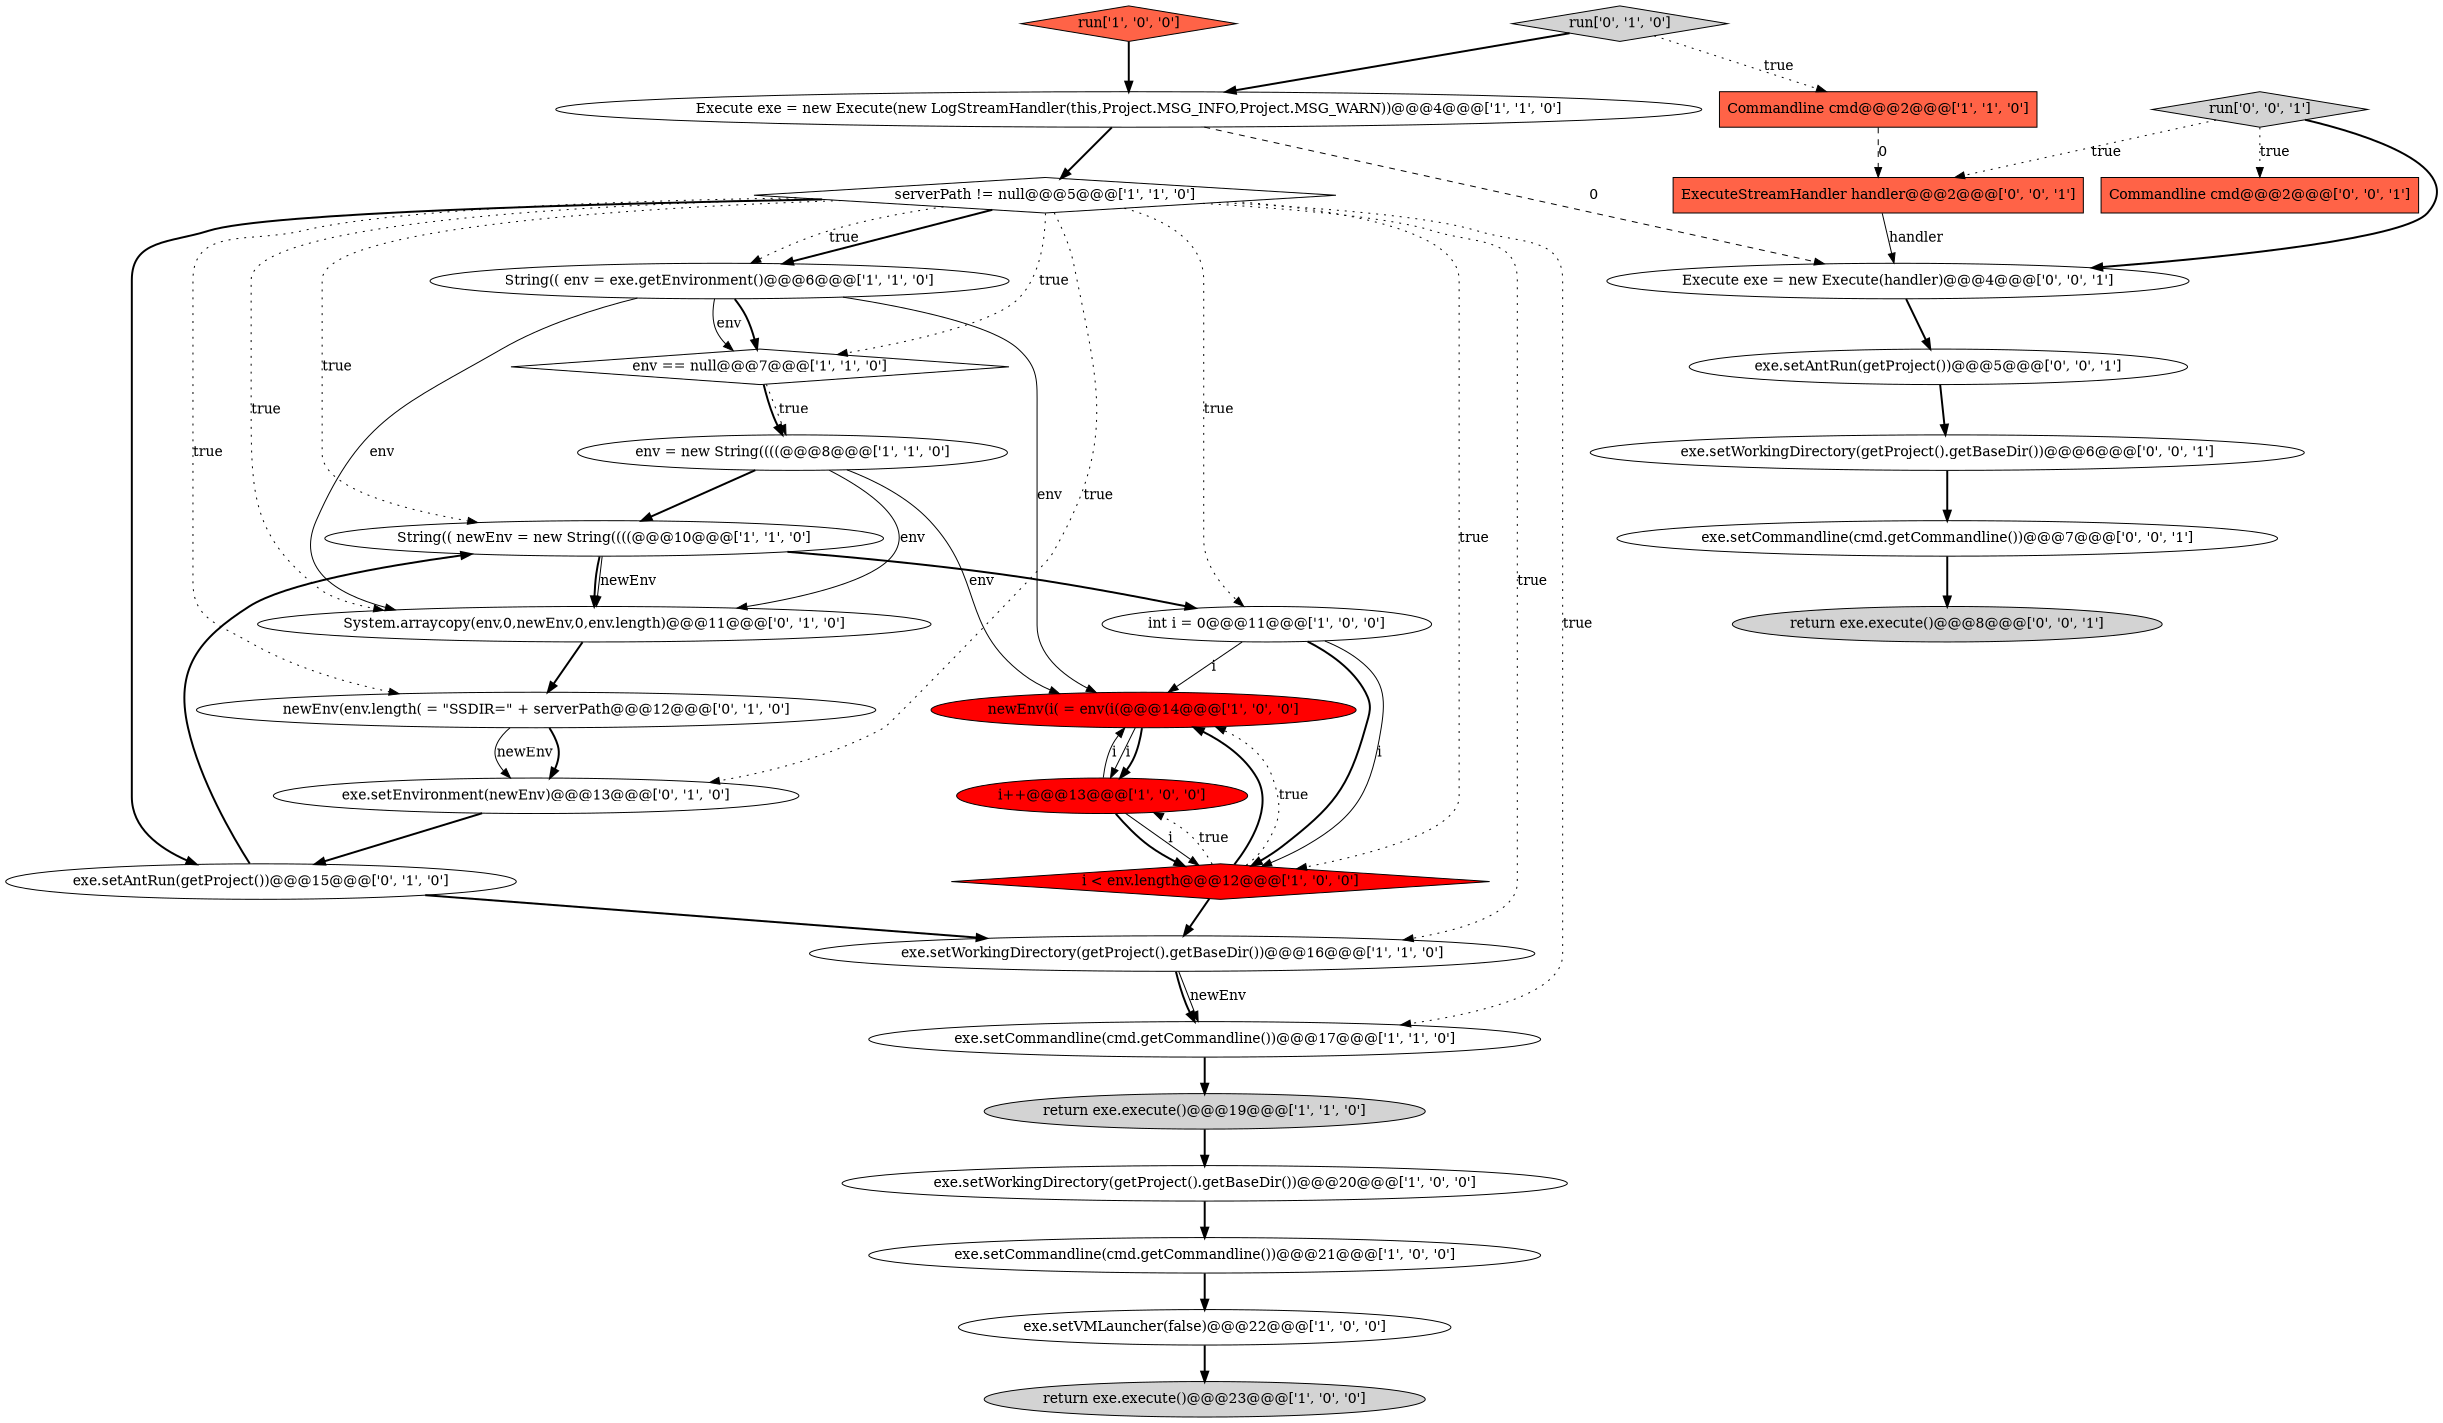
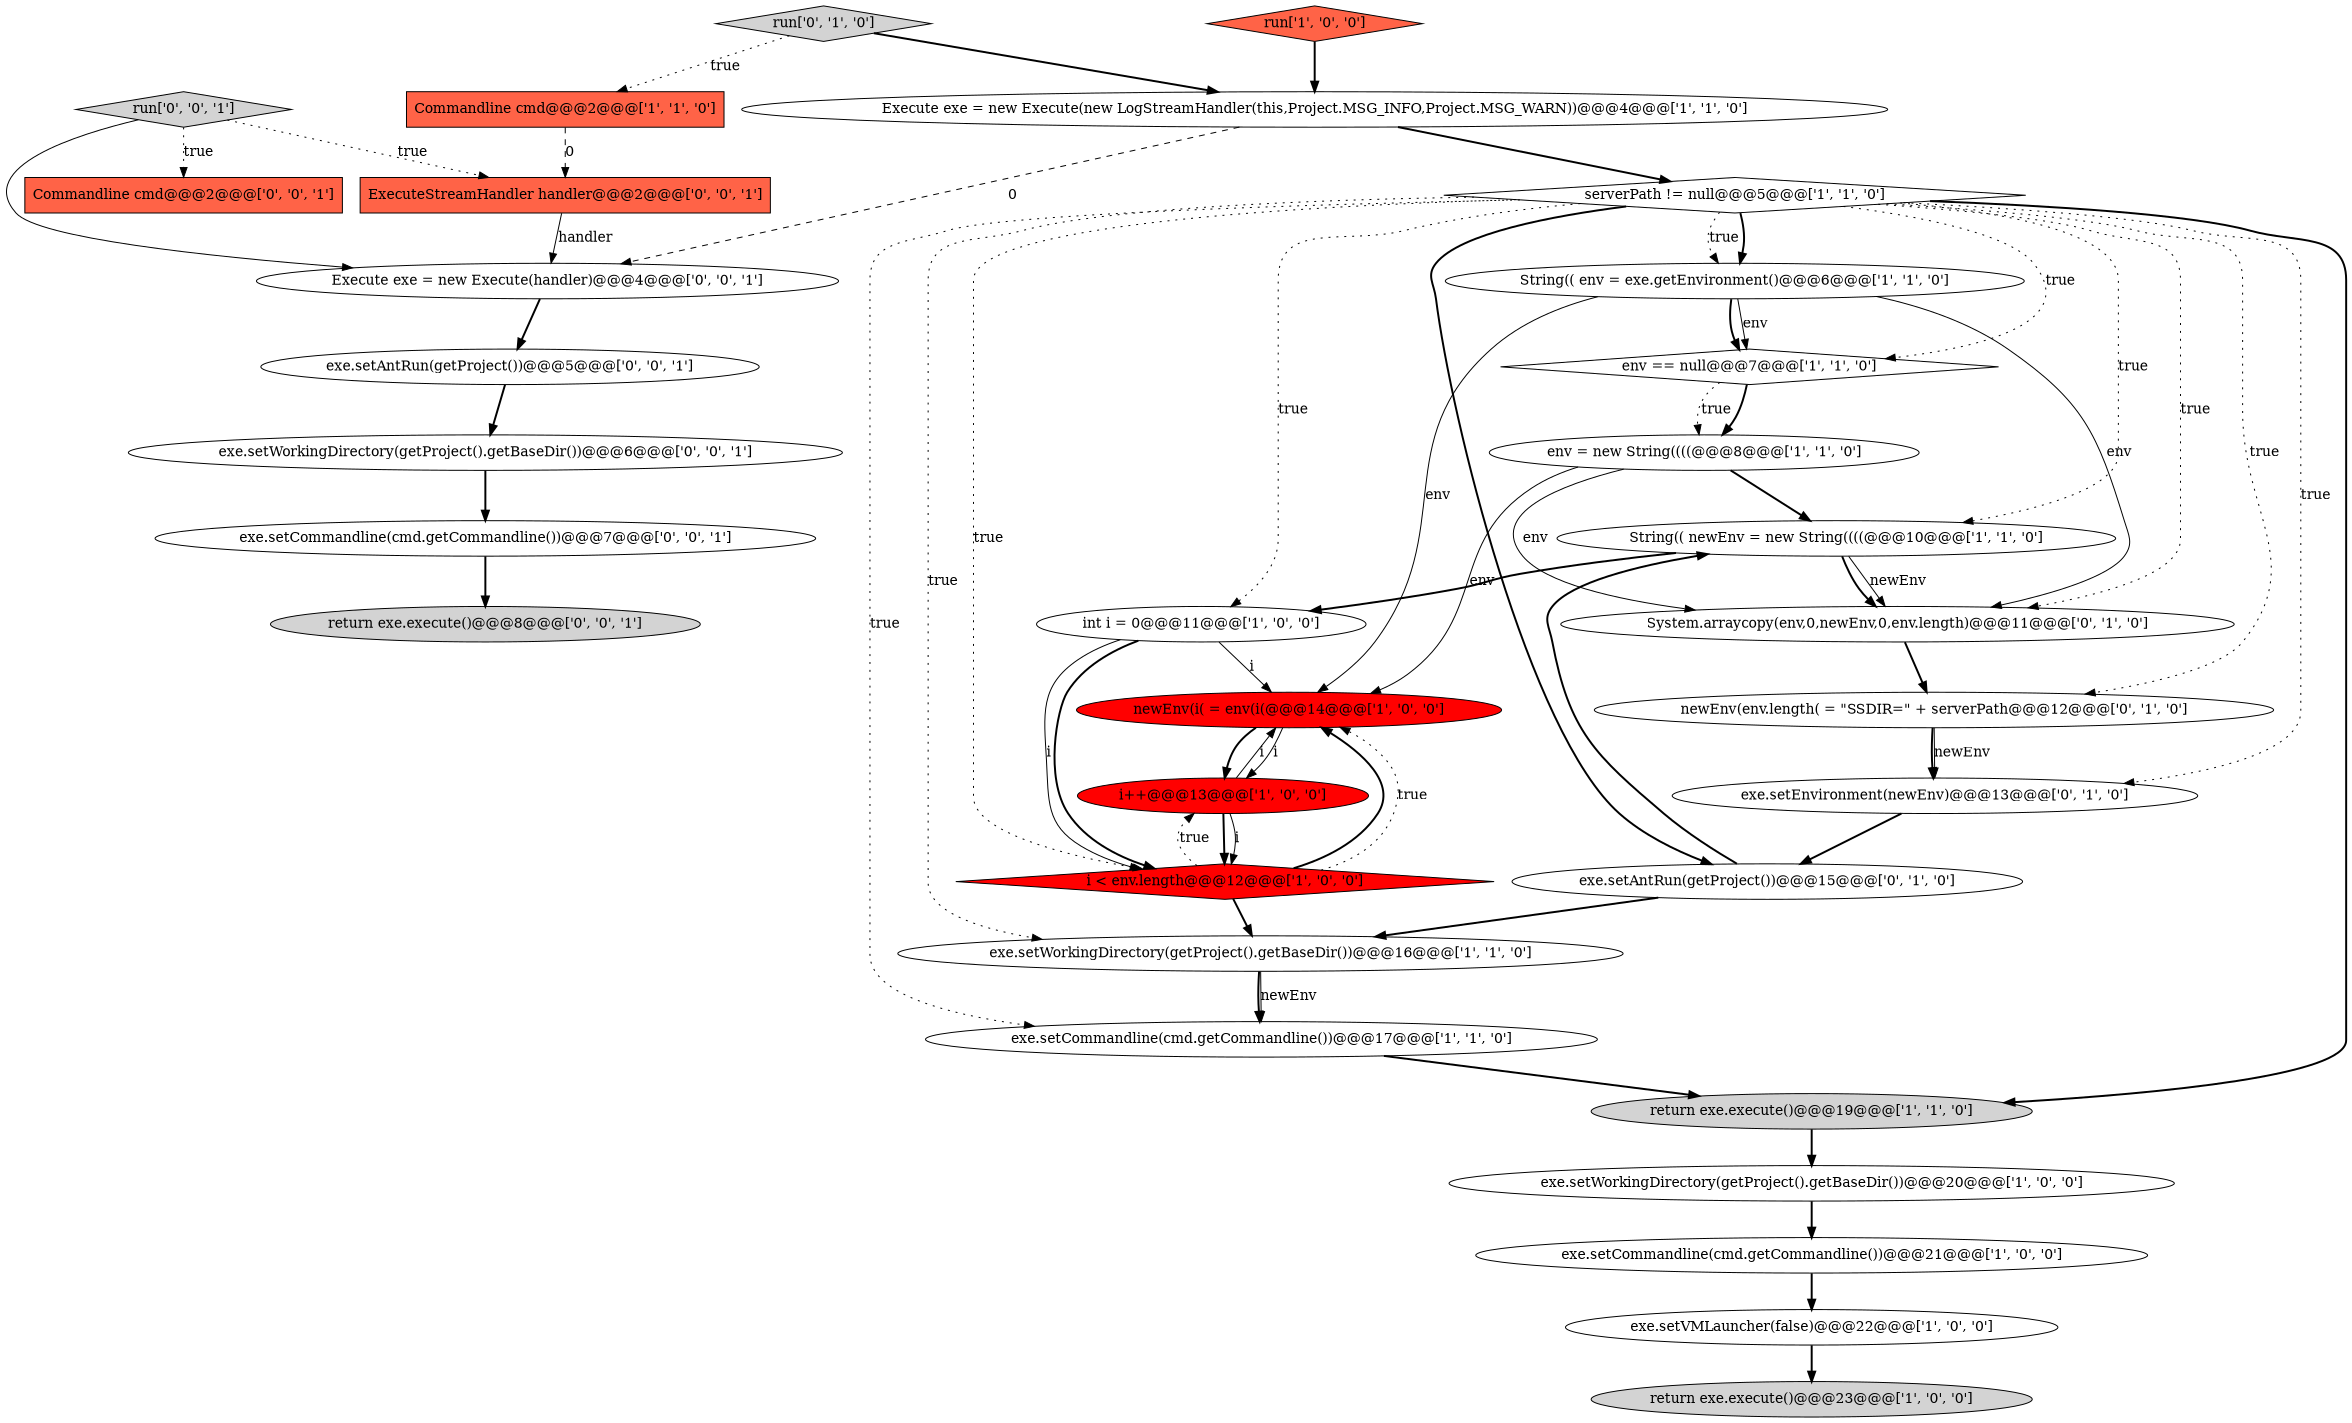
(2356, 237) -> (88, 237)
none -> (2346, 611)
